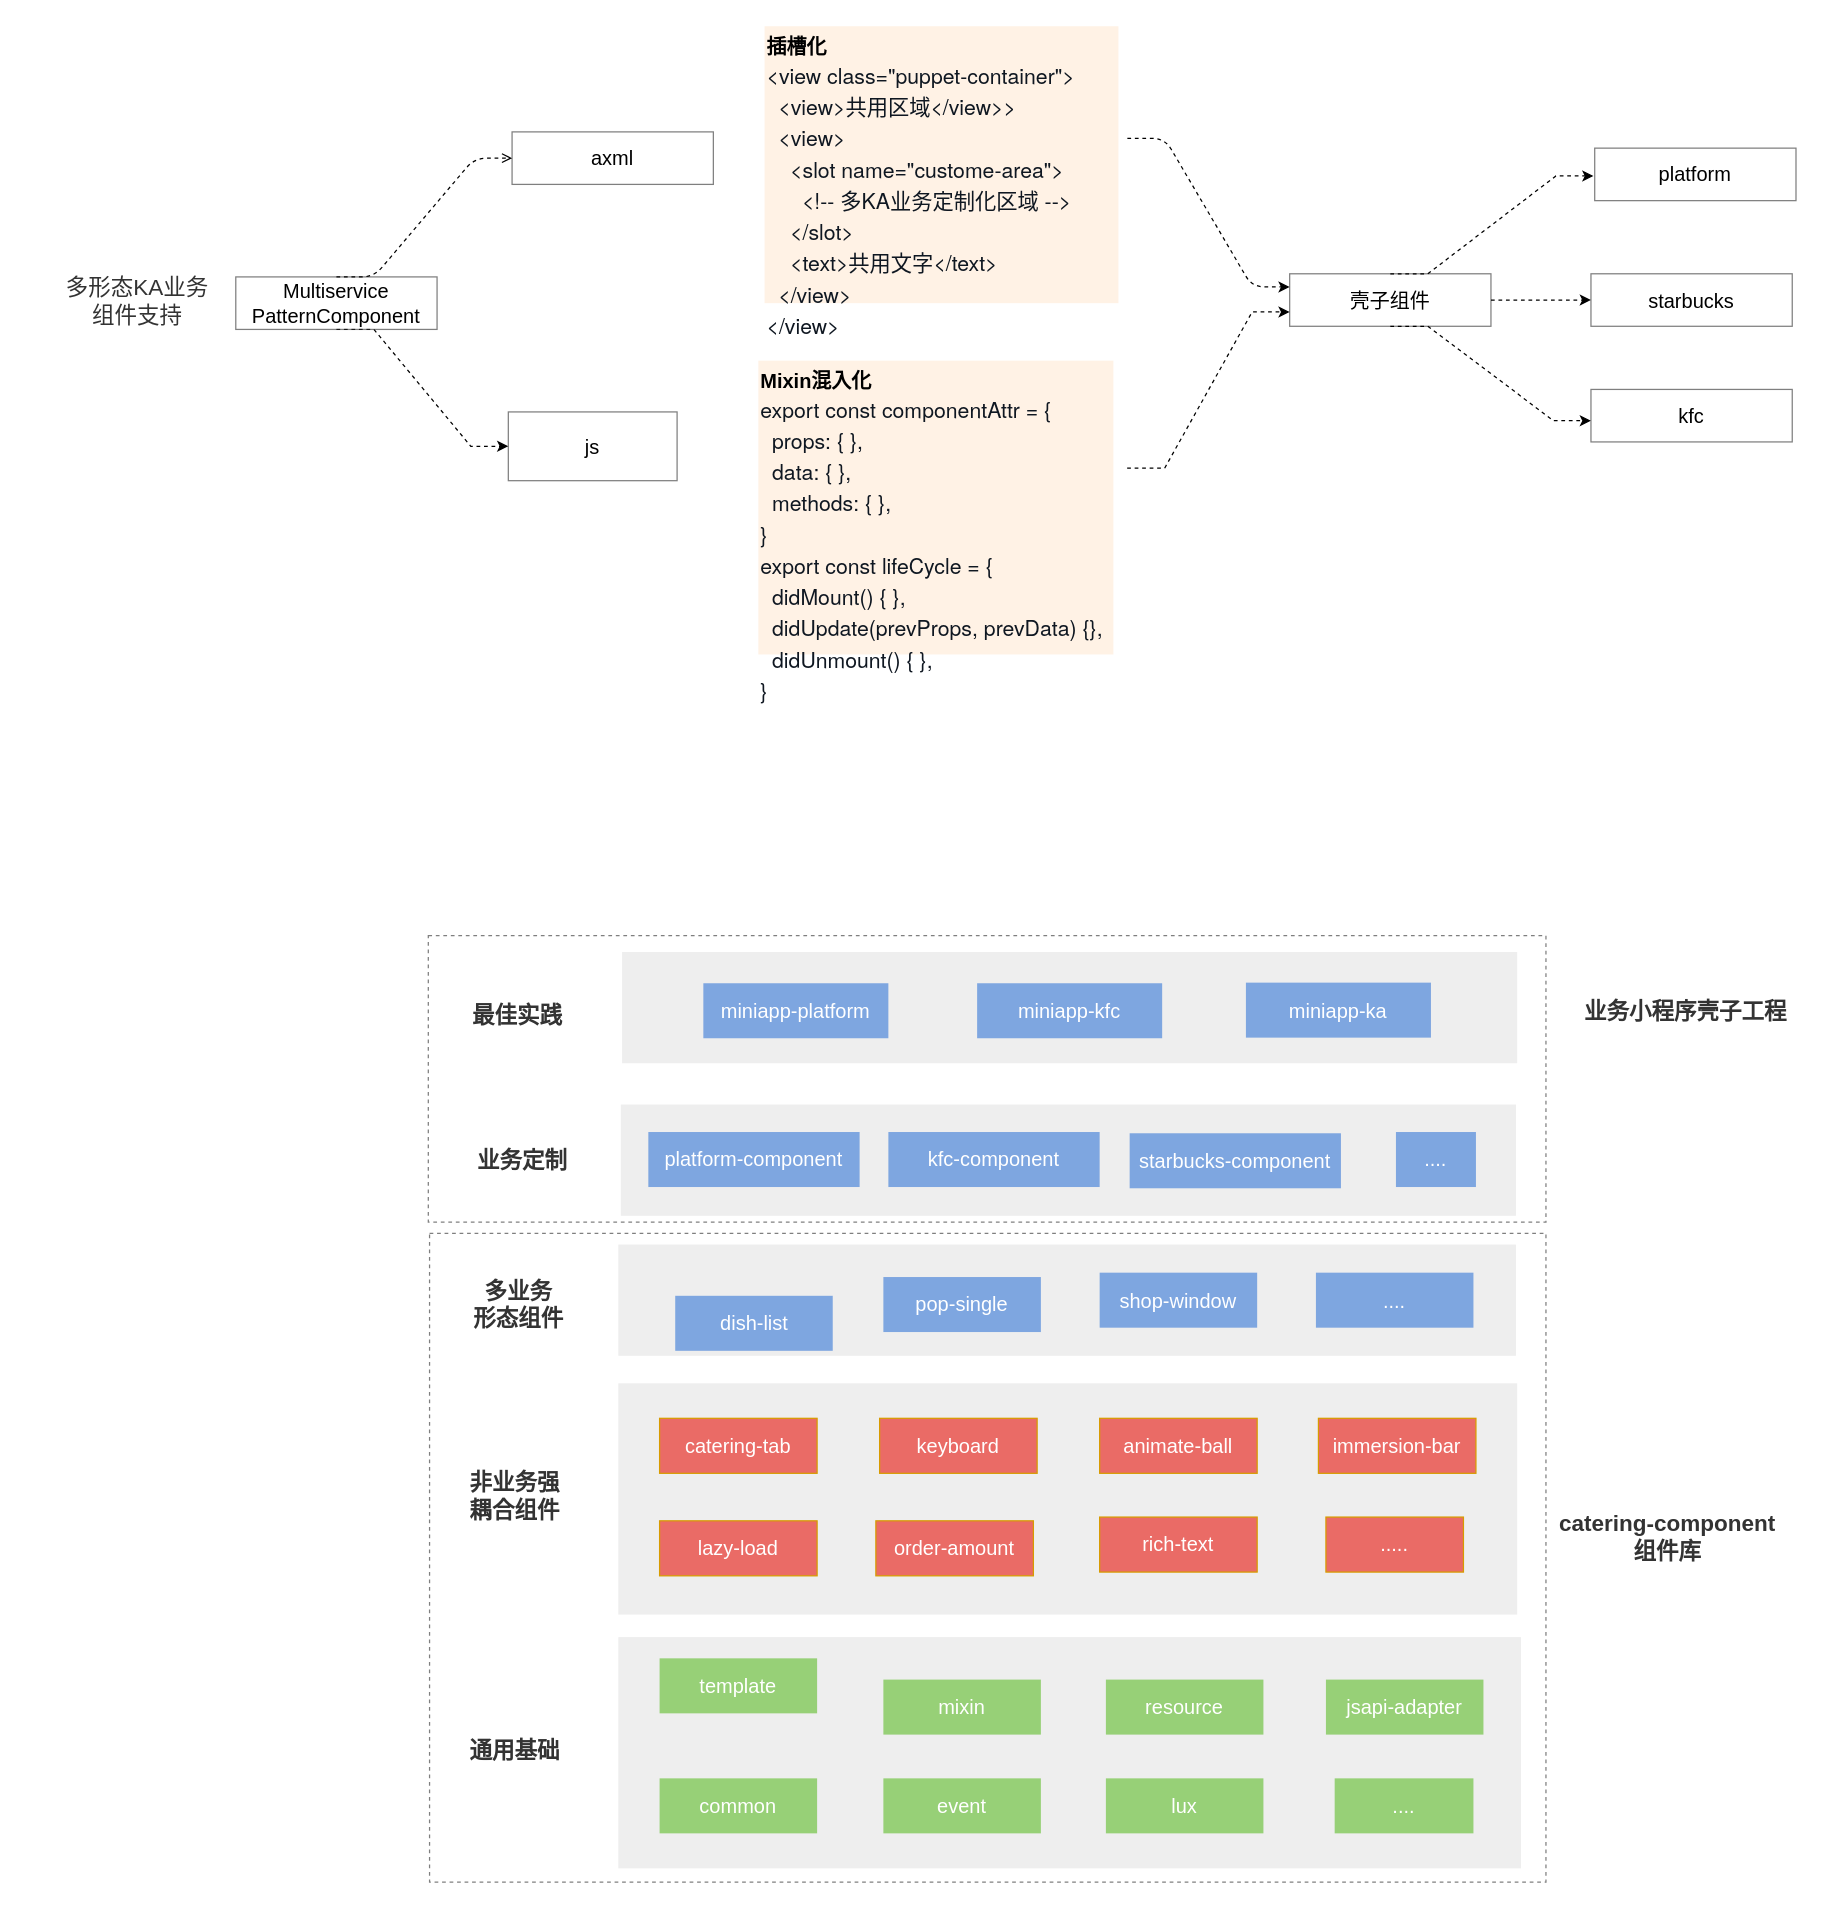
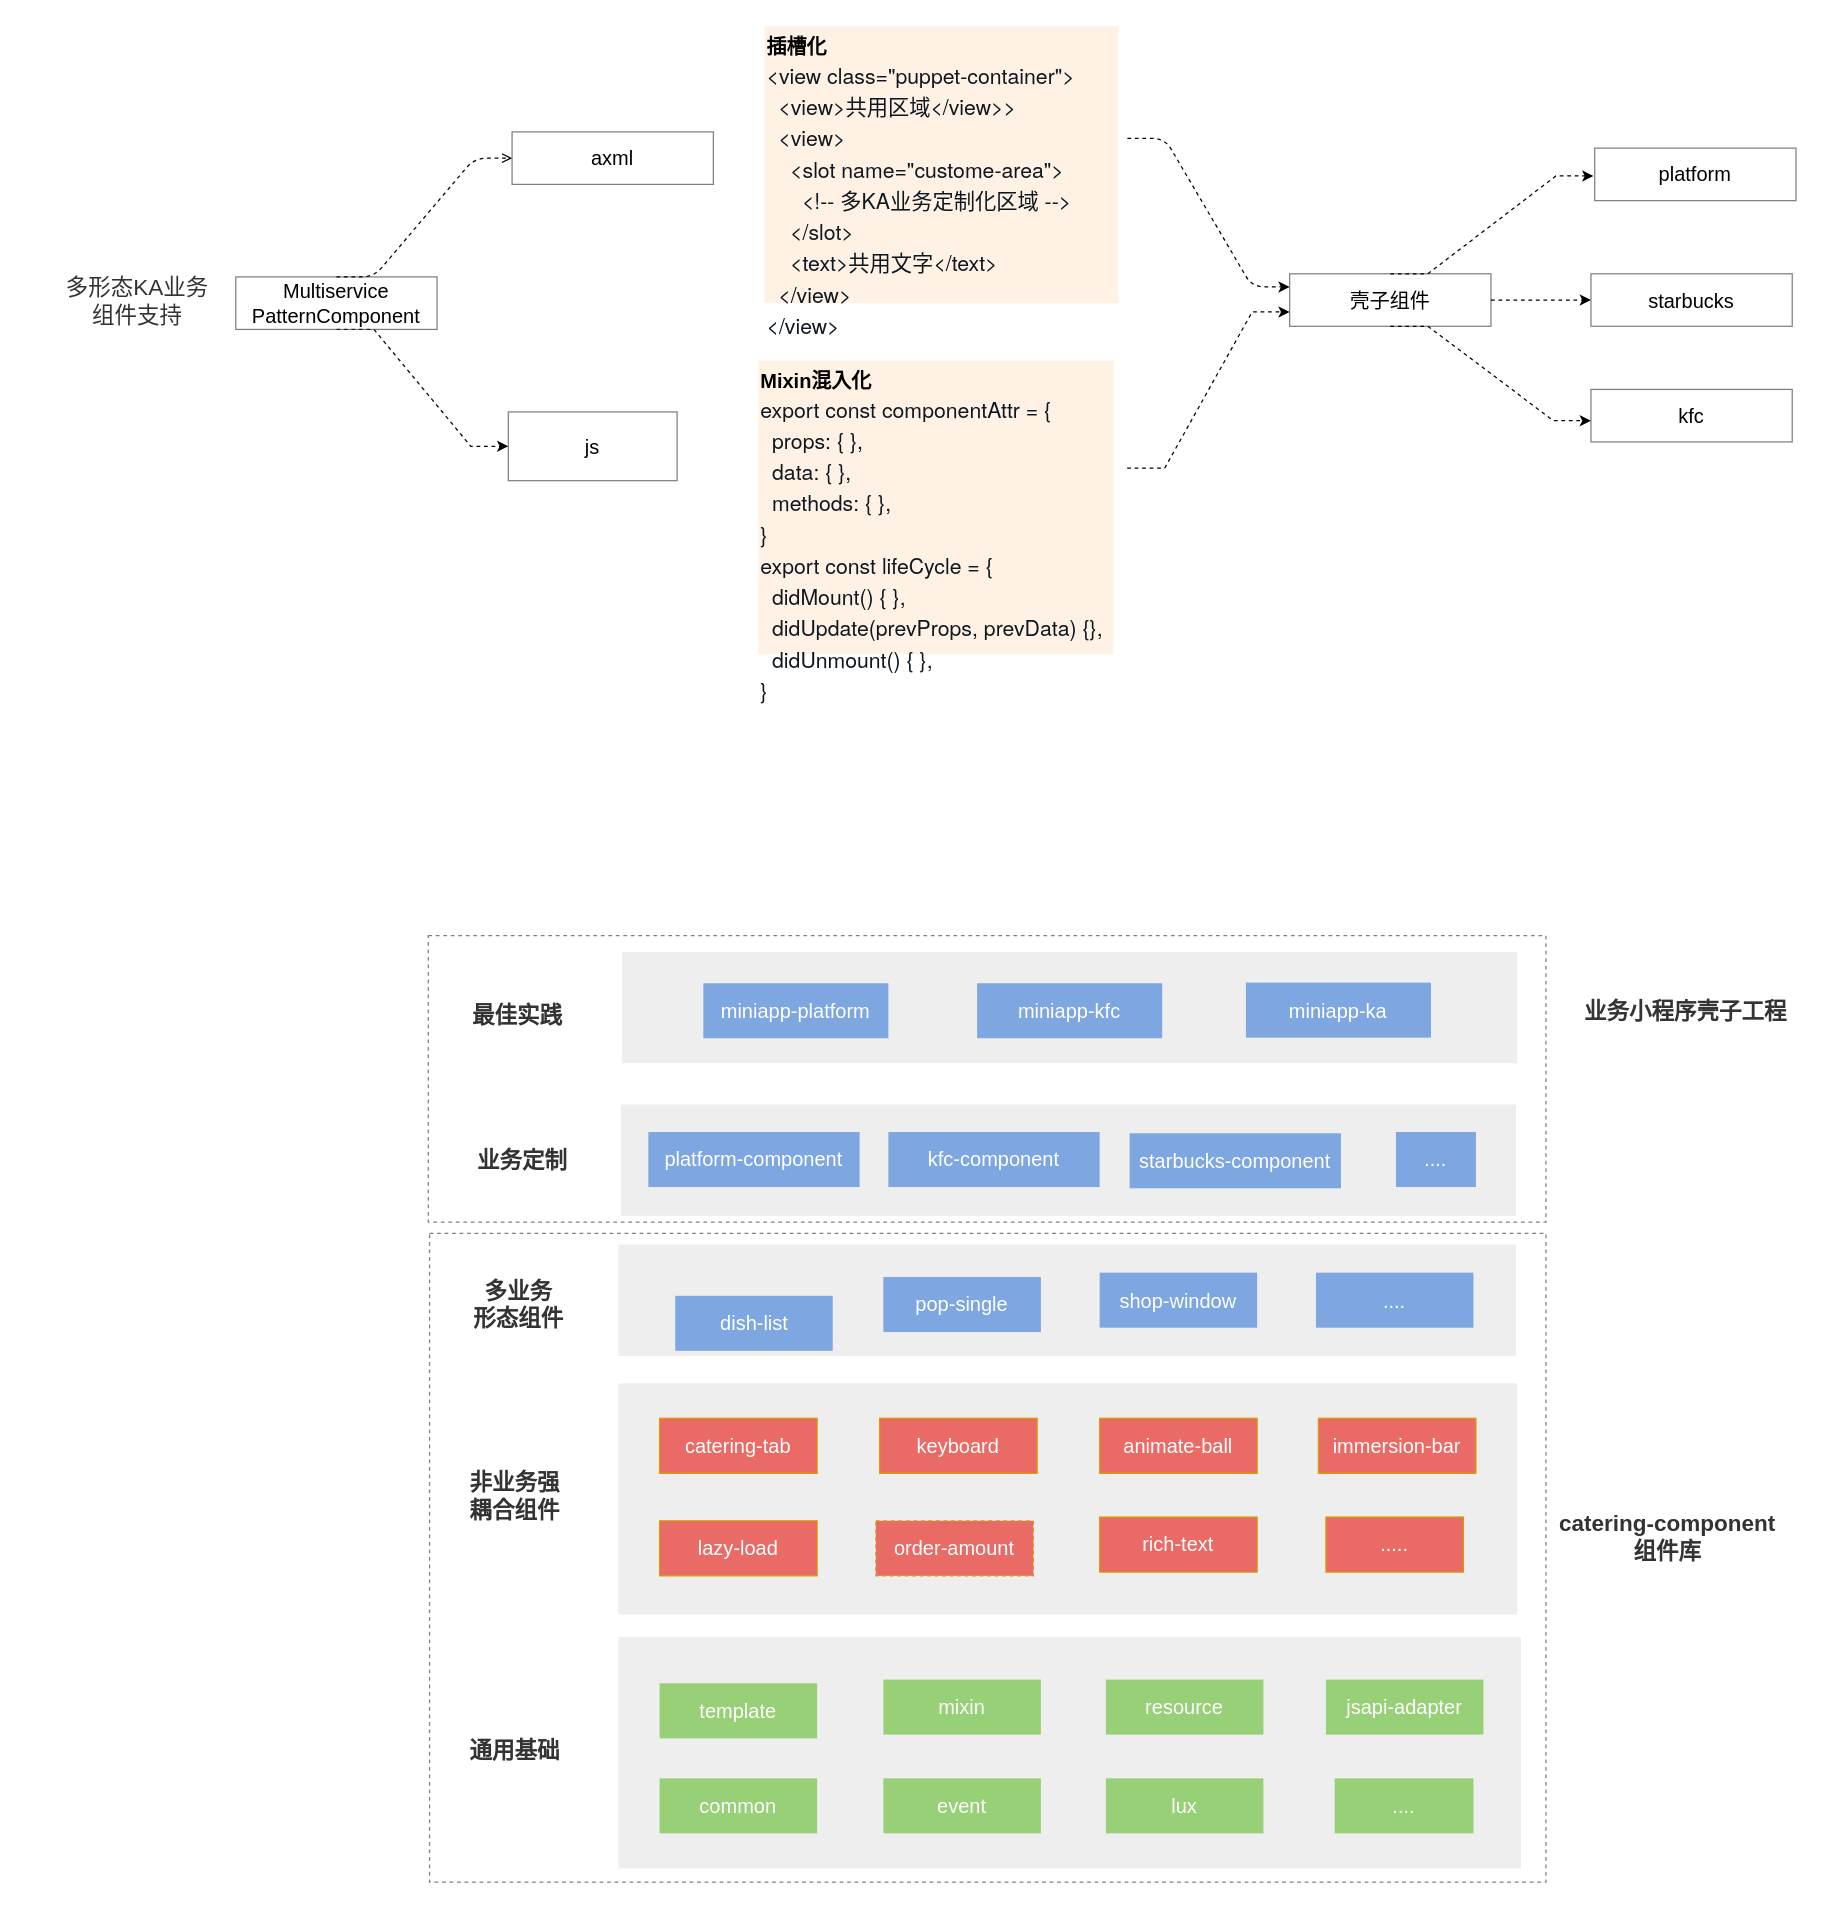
(954, 1548) -> (954, 1548)
(738, 1686) -> (738, 1711)
